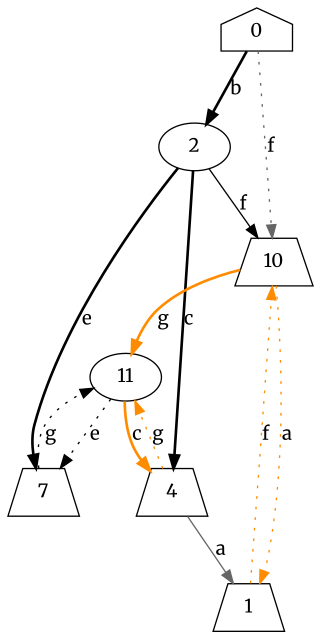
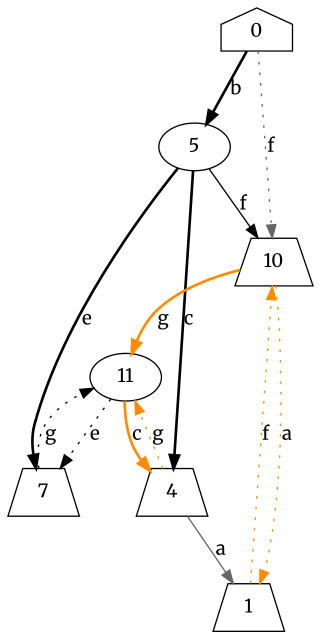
(195, 147) -> (195, 147)
